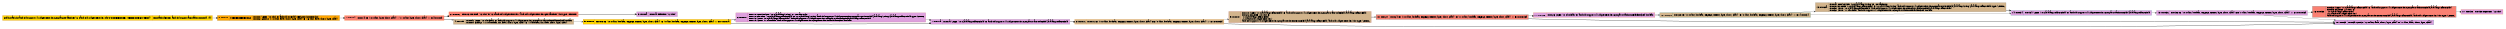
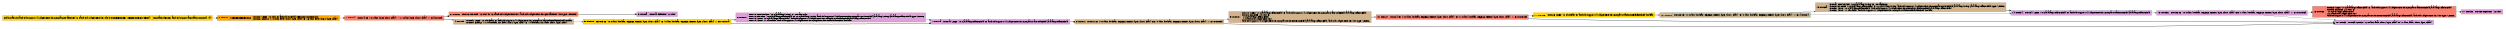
(1594, 15) -> (1594, 15)
